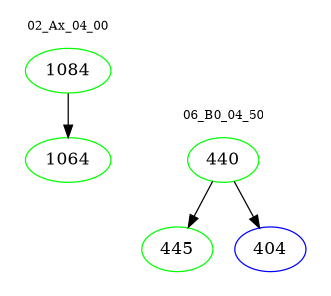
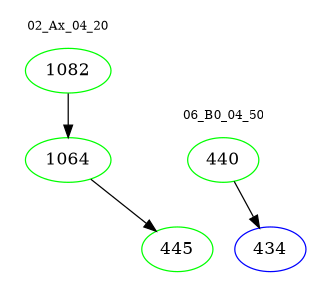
(68, 27) -> (68, 27)
(68, 71) -> (68, 71)
(203, 199) -> (119, 201)
(270, 249) -> (270, 249)
